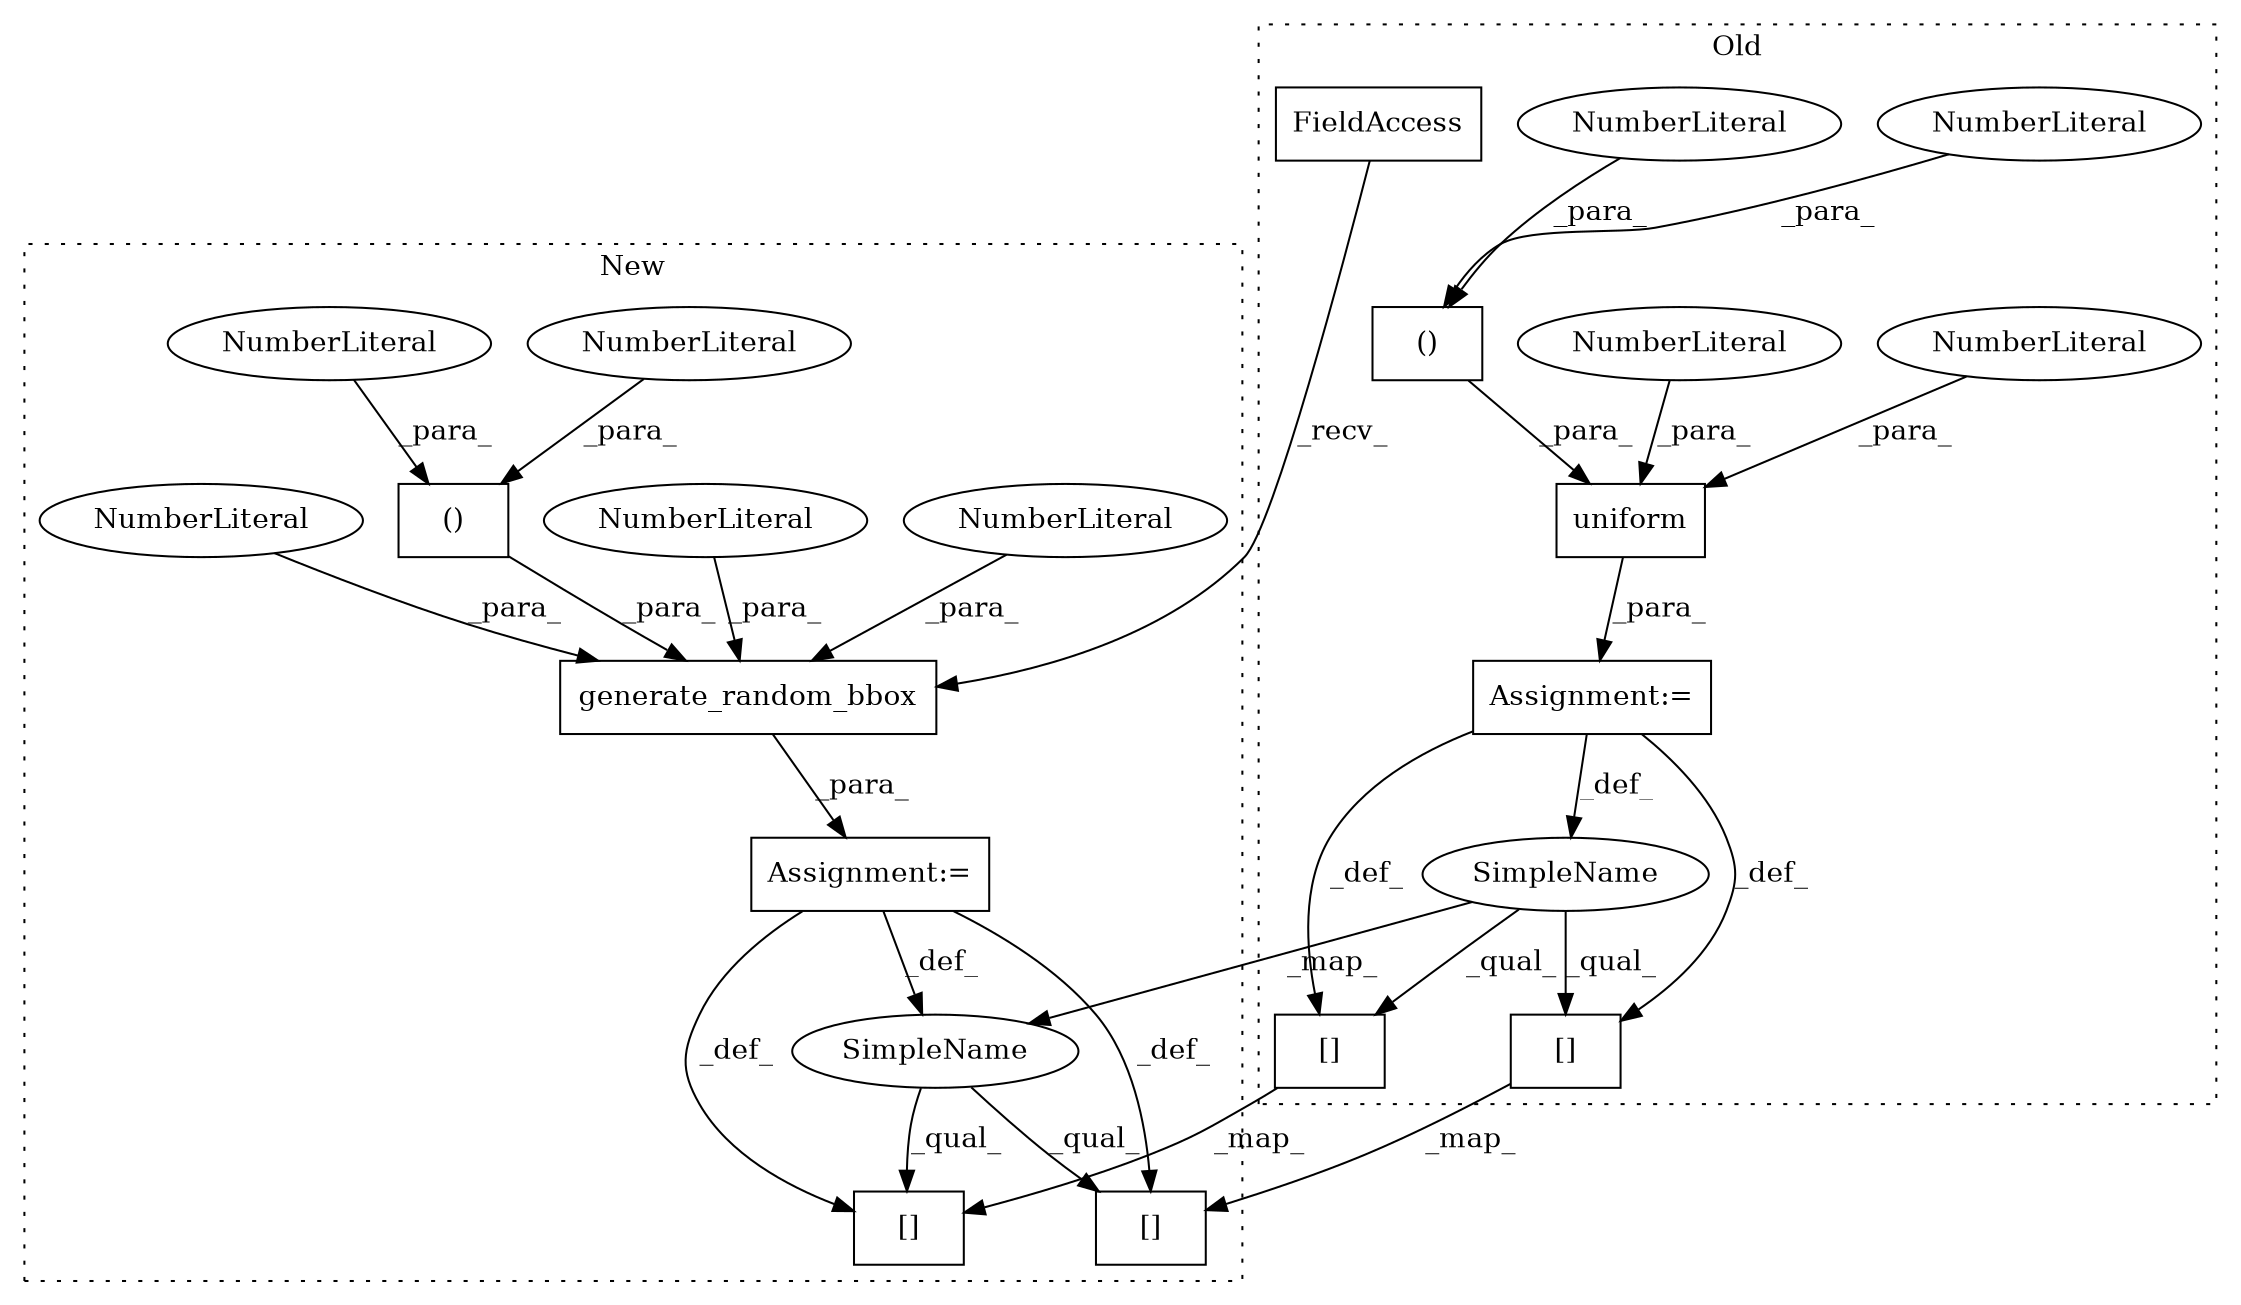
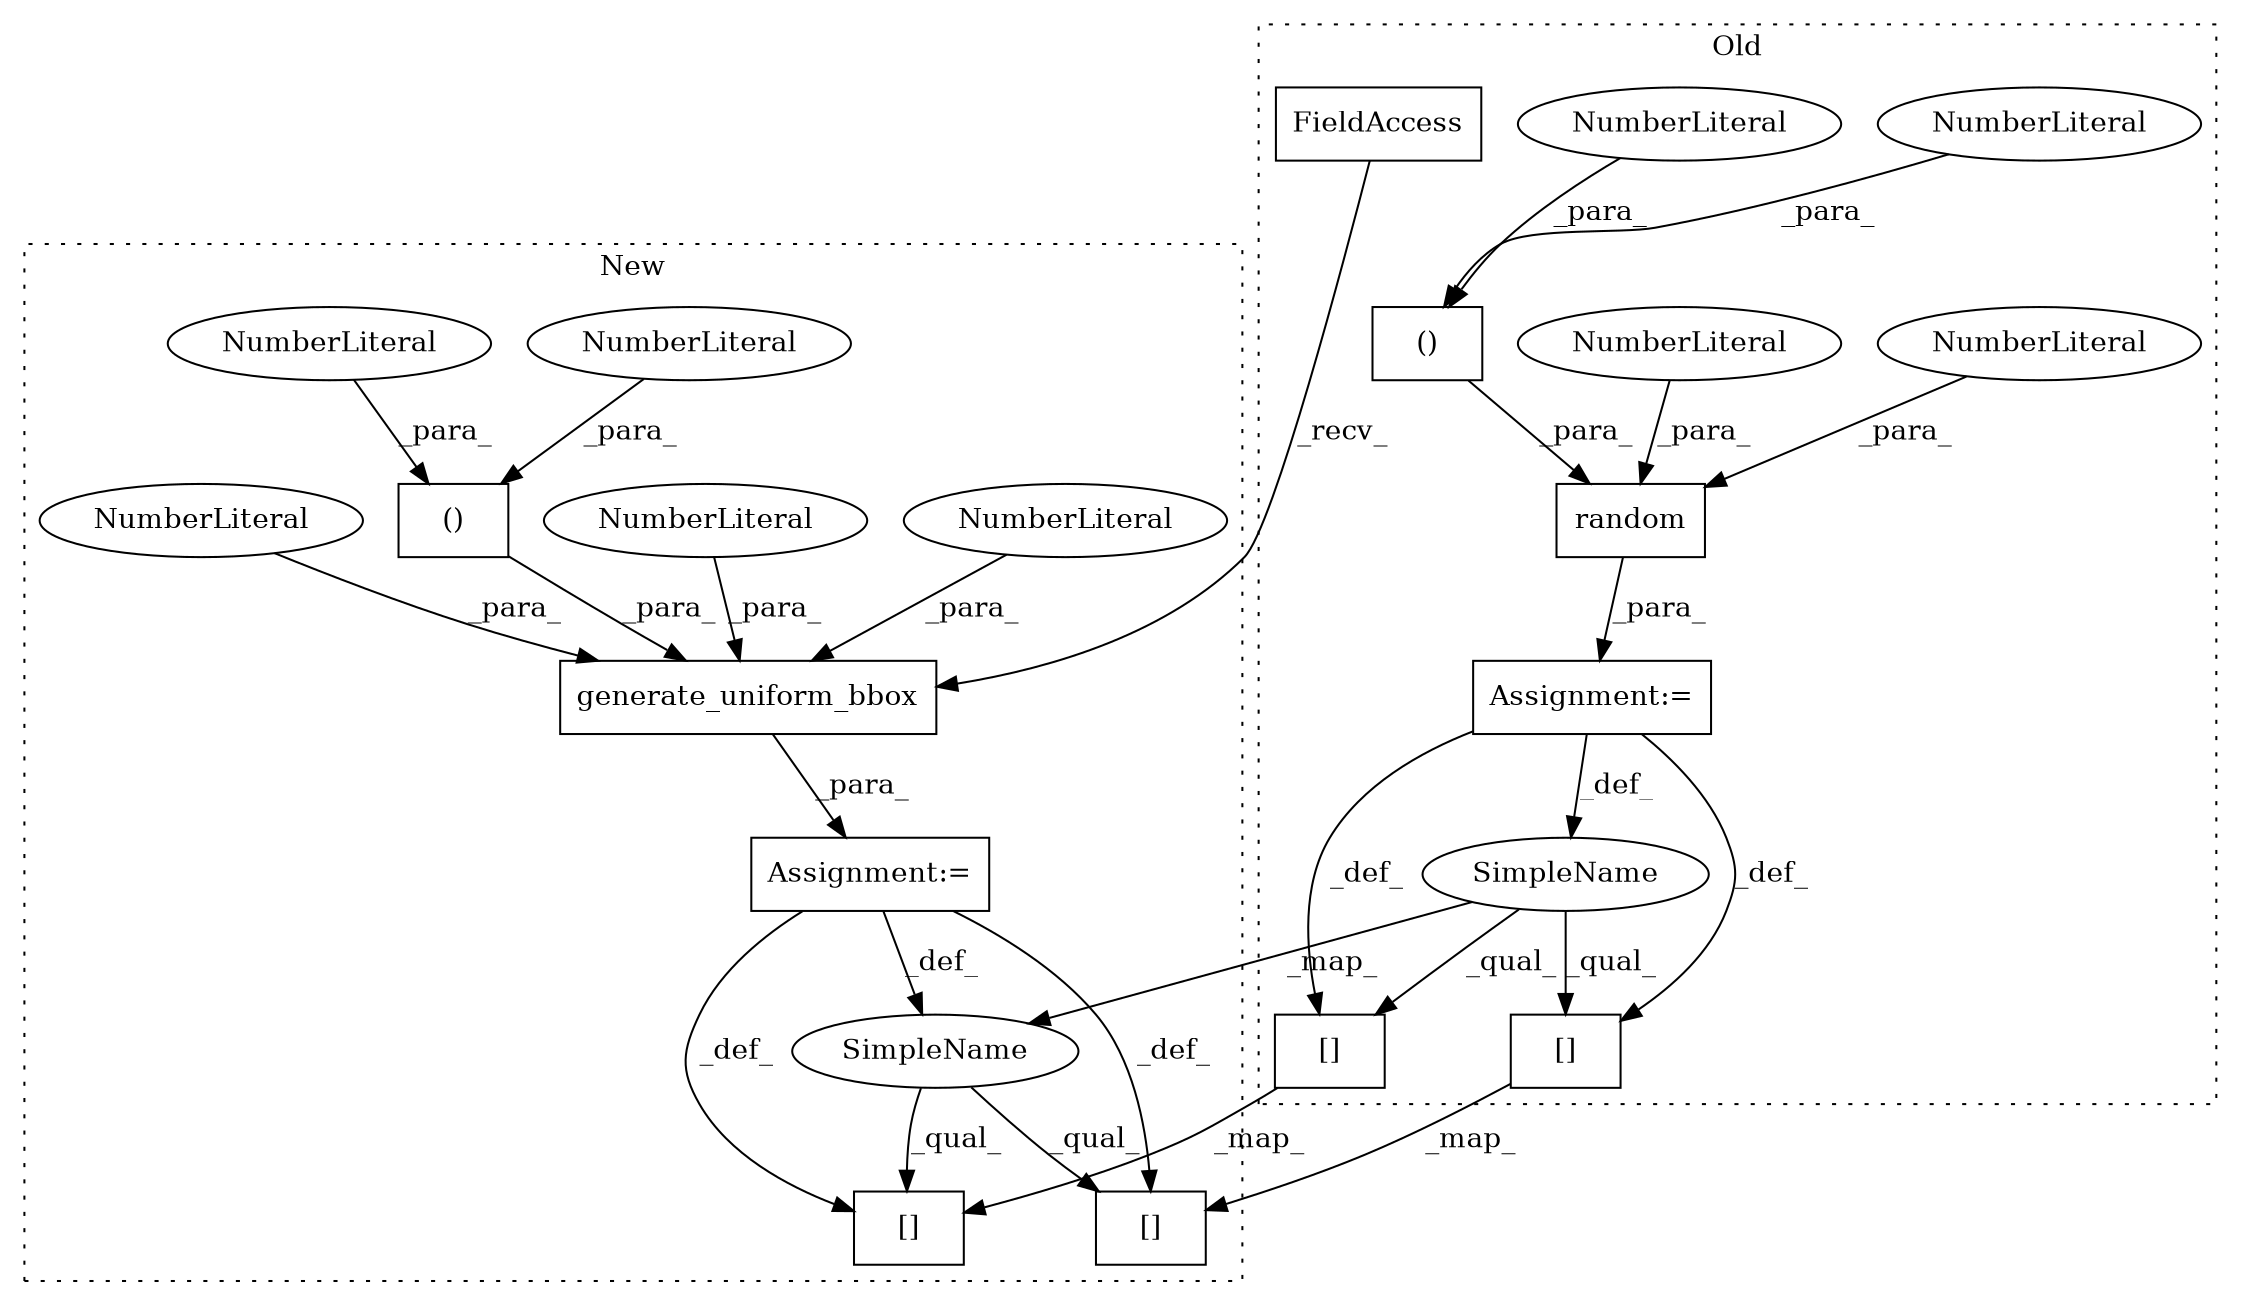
(1631, 521) -> (1631, 521)
(748, 697) -> (748, 697)
